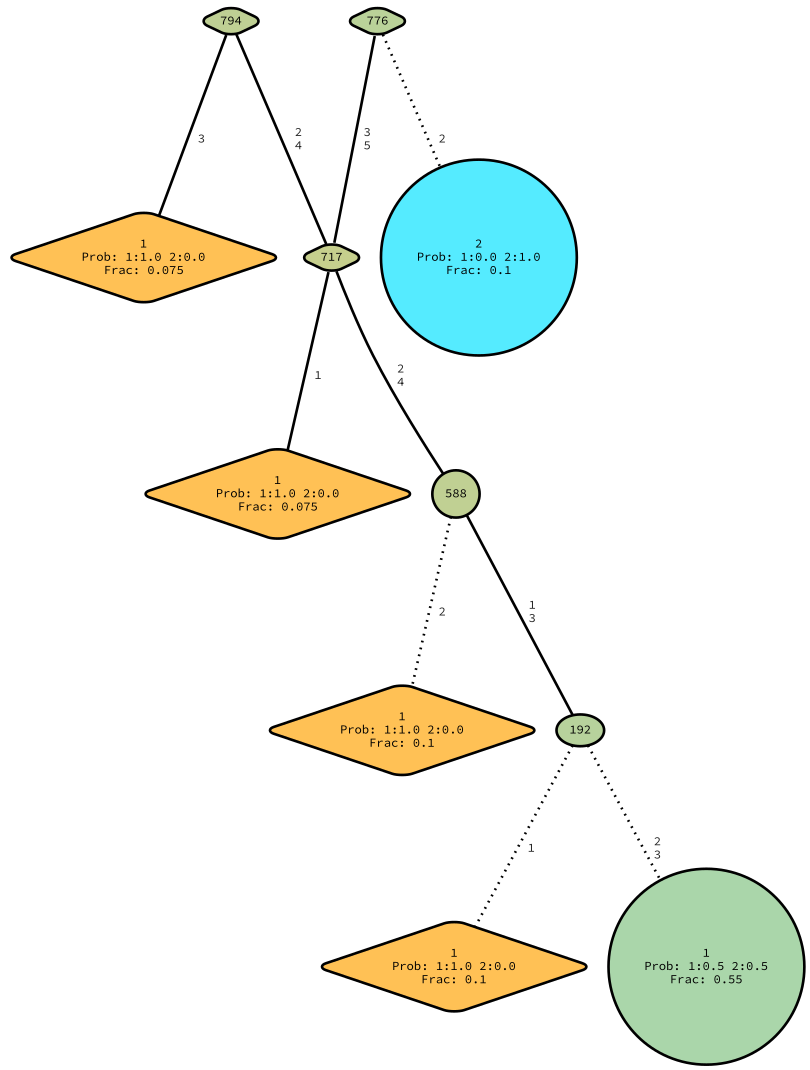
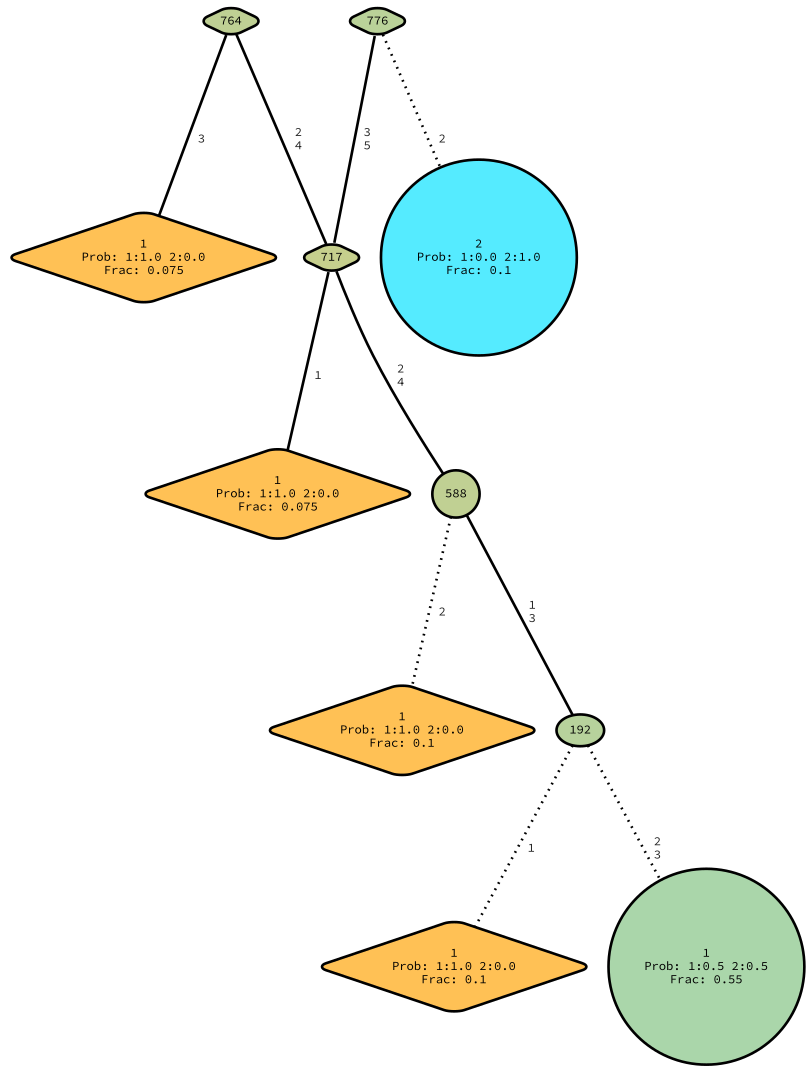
(231, 21) -> (231, 21)
